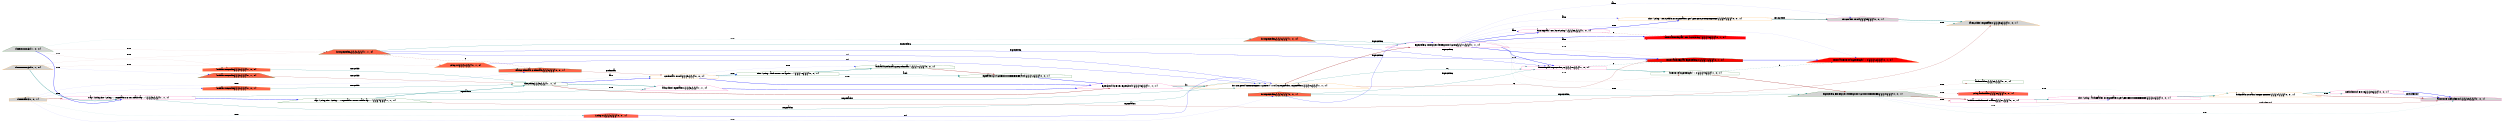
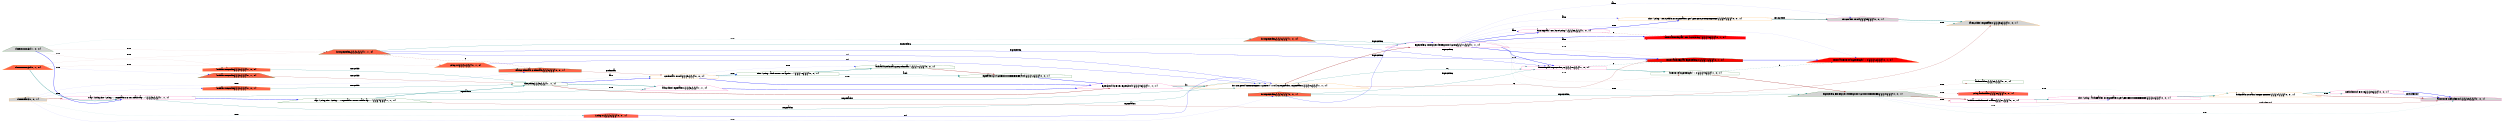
(28, 67) -> (28, 67)
